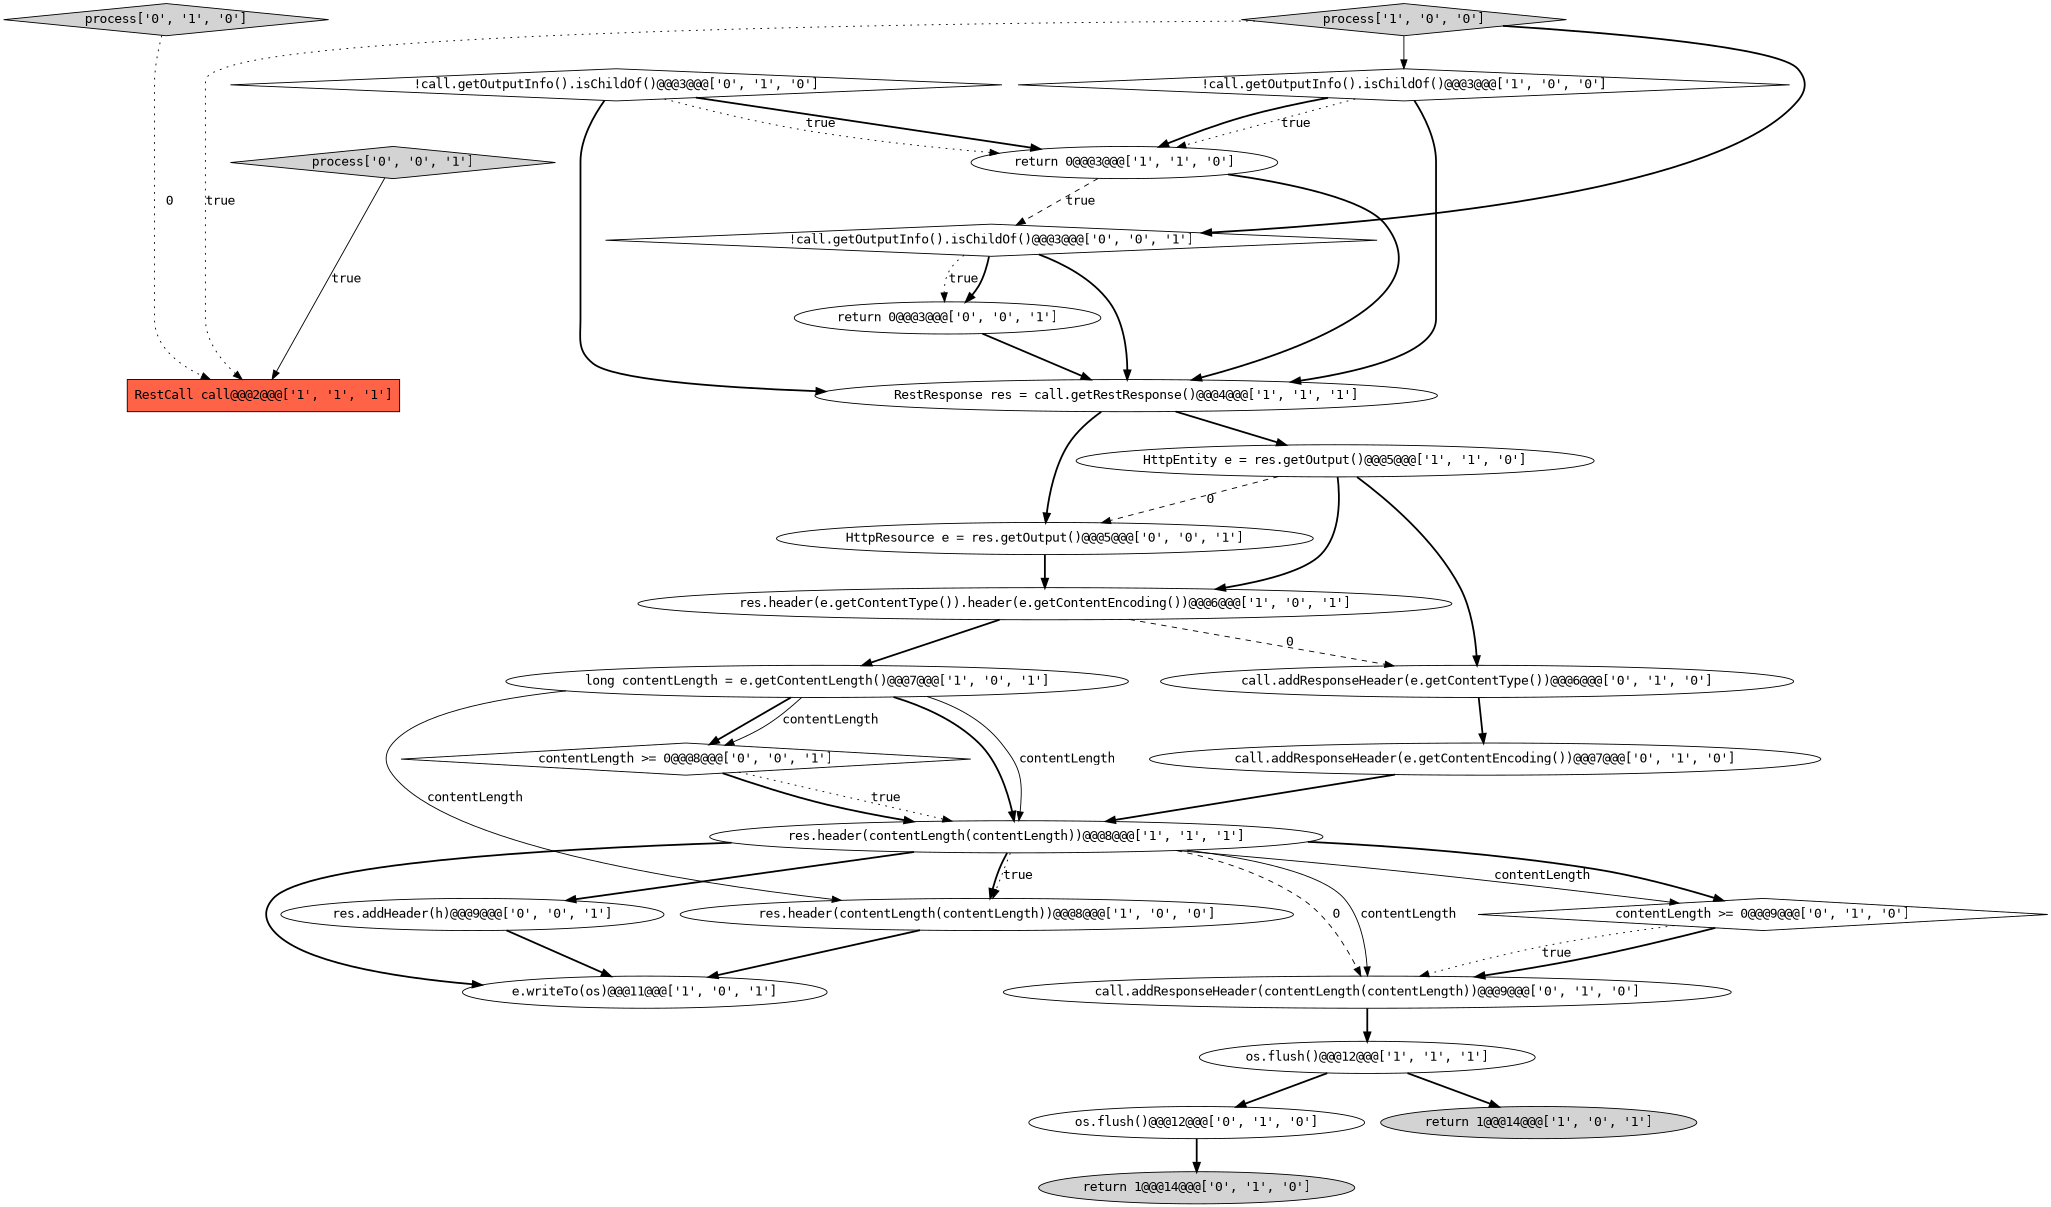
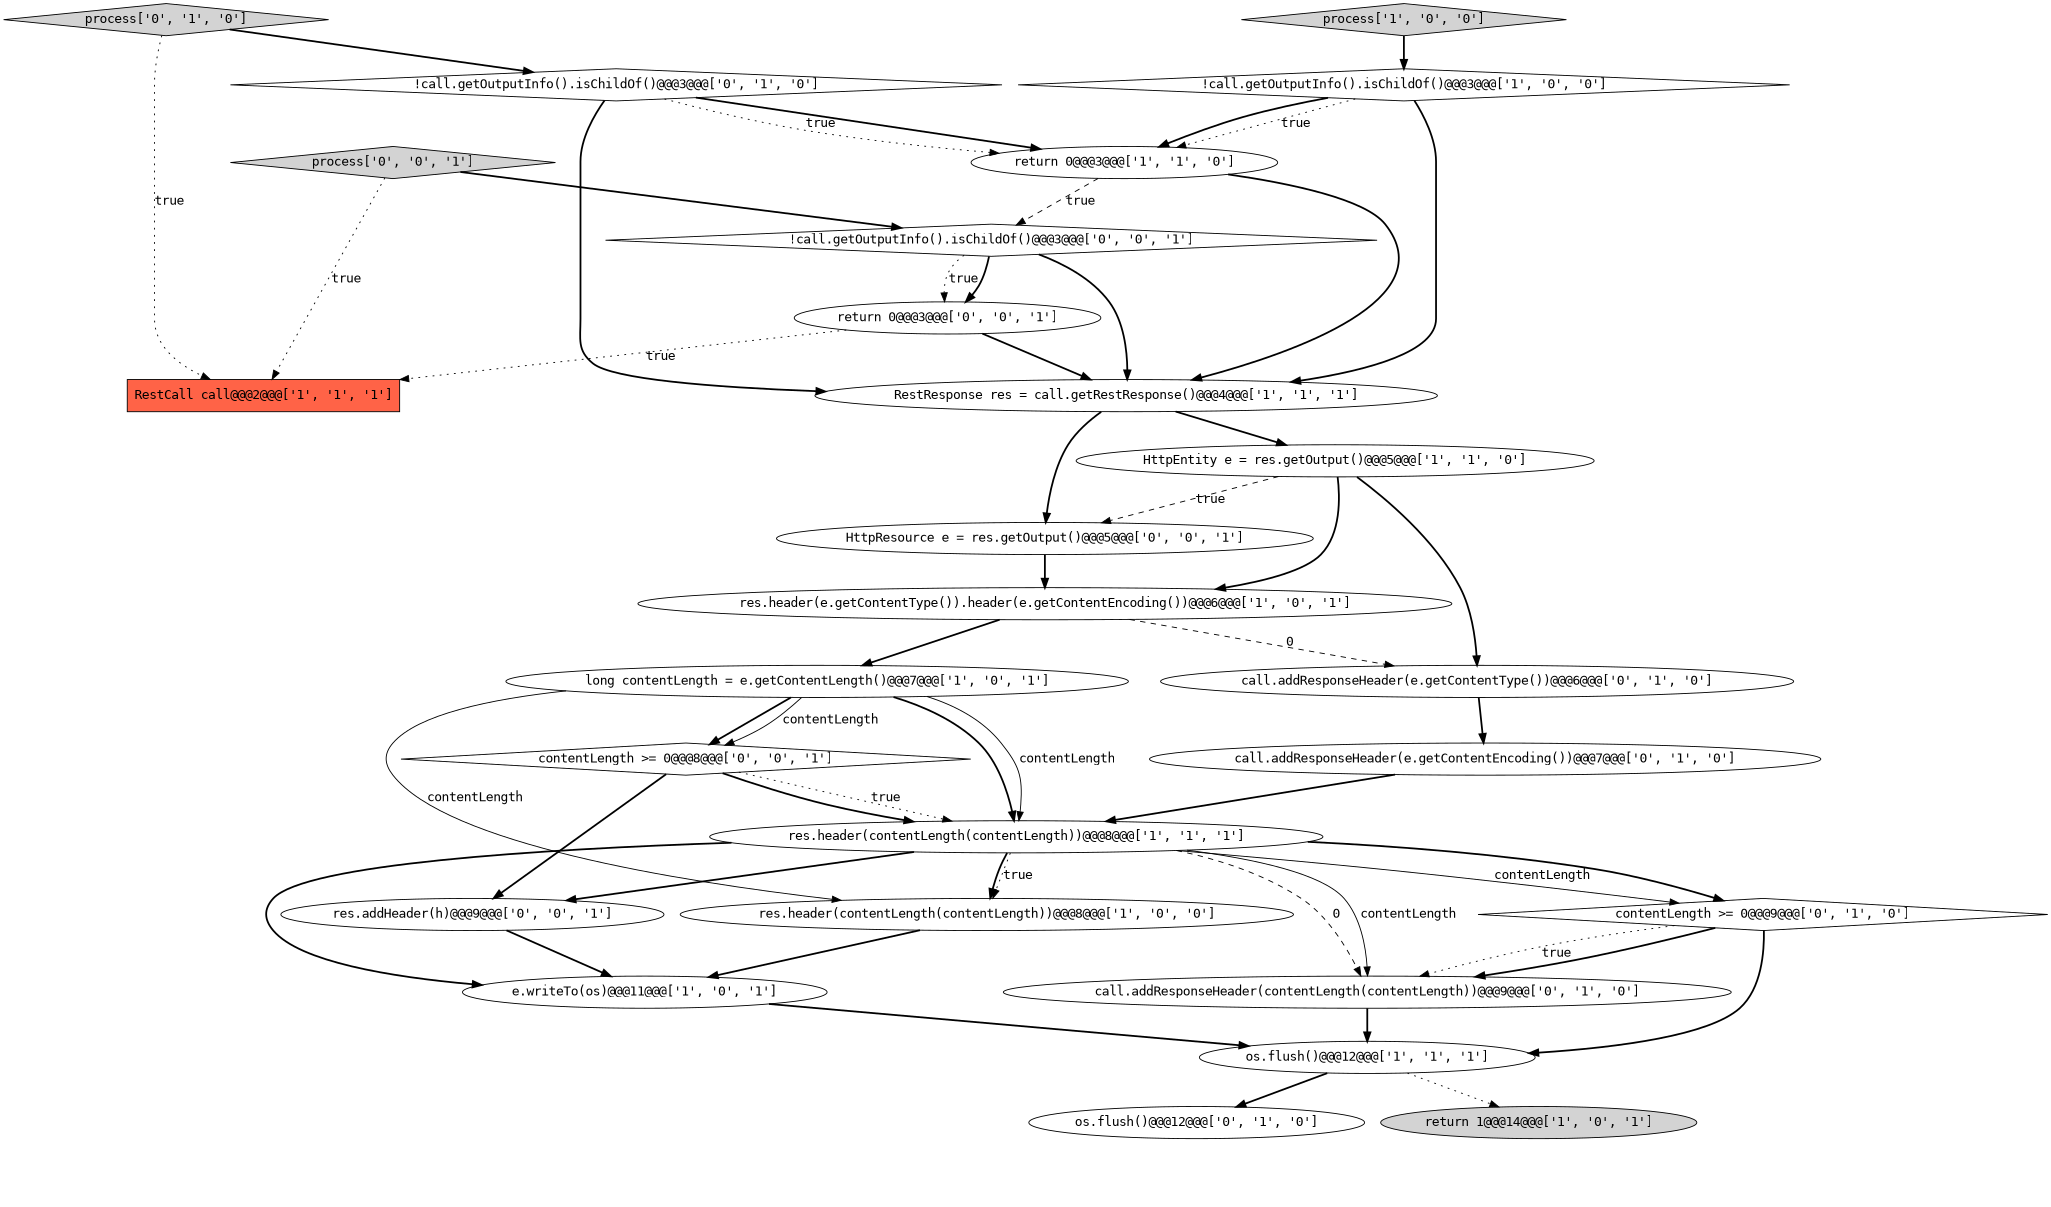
(576, 35) -> (628, 354)
(1404, 48) -> (1404, 48)
none -> (377, 50)
(1678, 165) -> (676, 199)
(170, 201) -> (170, 201)
(331, 275) -> (331, 275)
(1211, 500) -> (1211, 500)
none -> (584, 834)
none -> (1004, 1025)
none -> (1683, 1033)
(1449, 1088) -> (1449, 1088)
(1197, 1188) -> none
